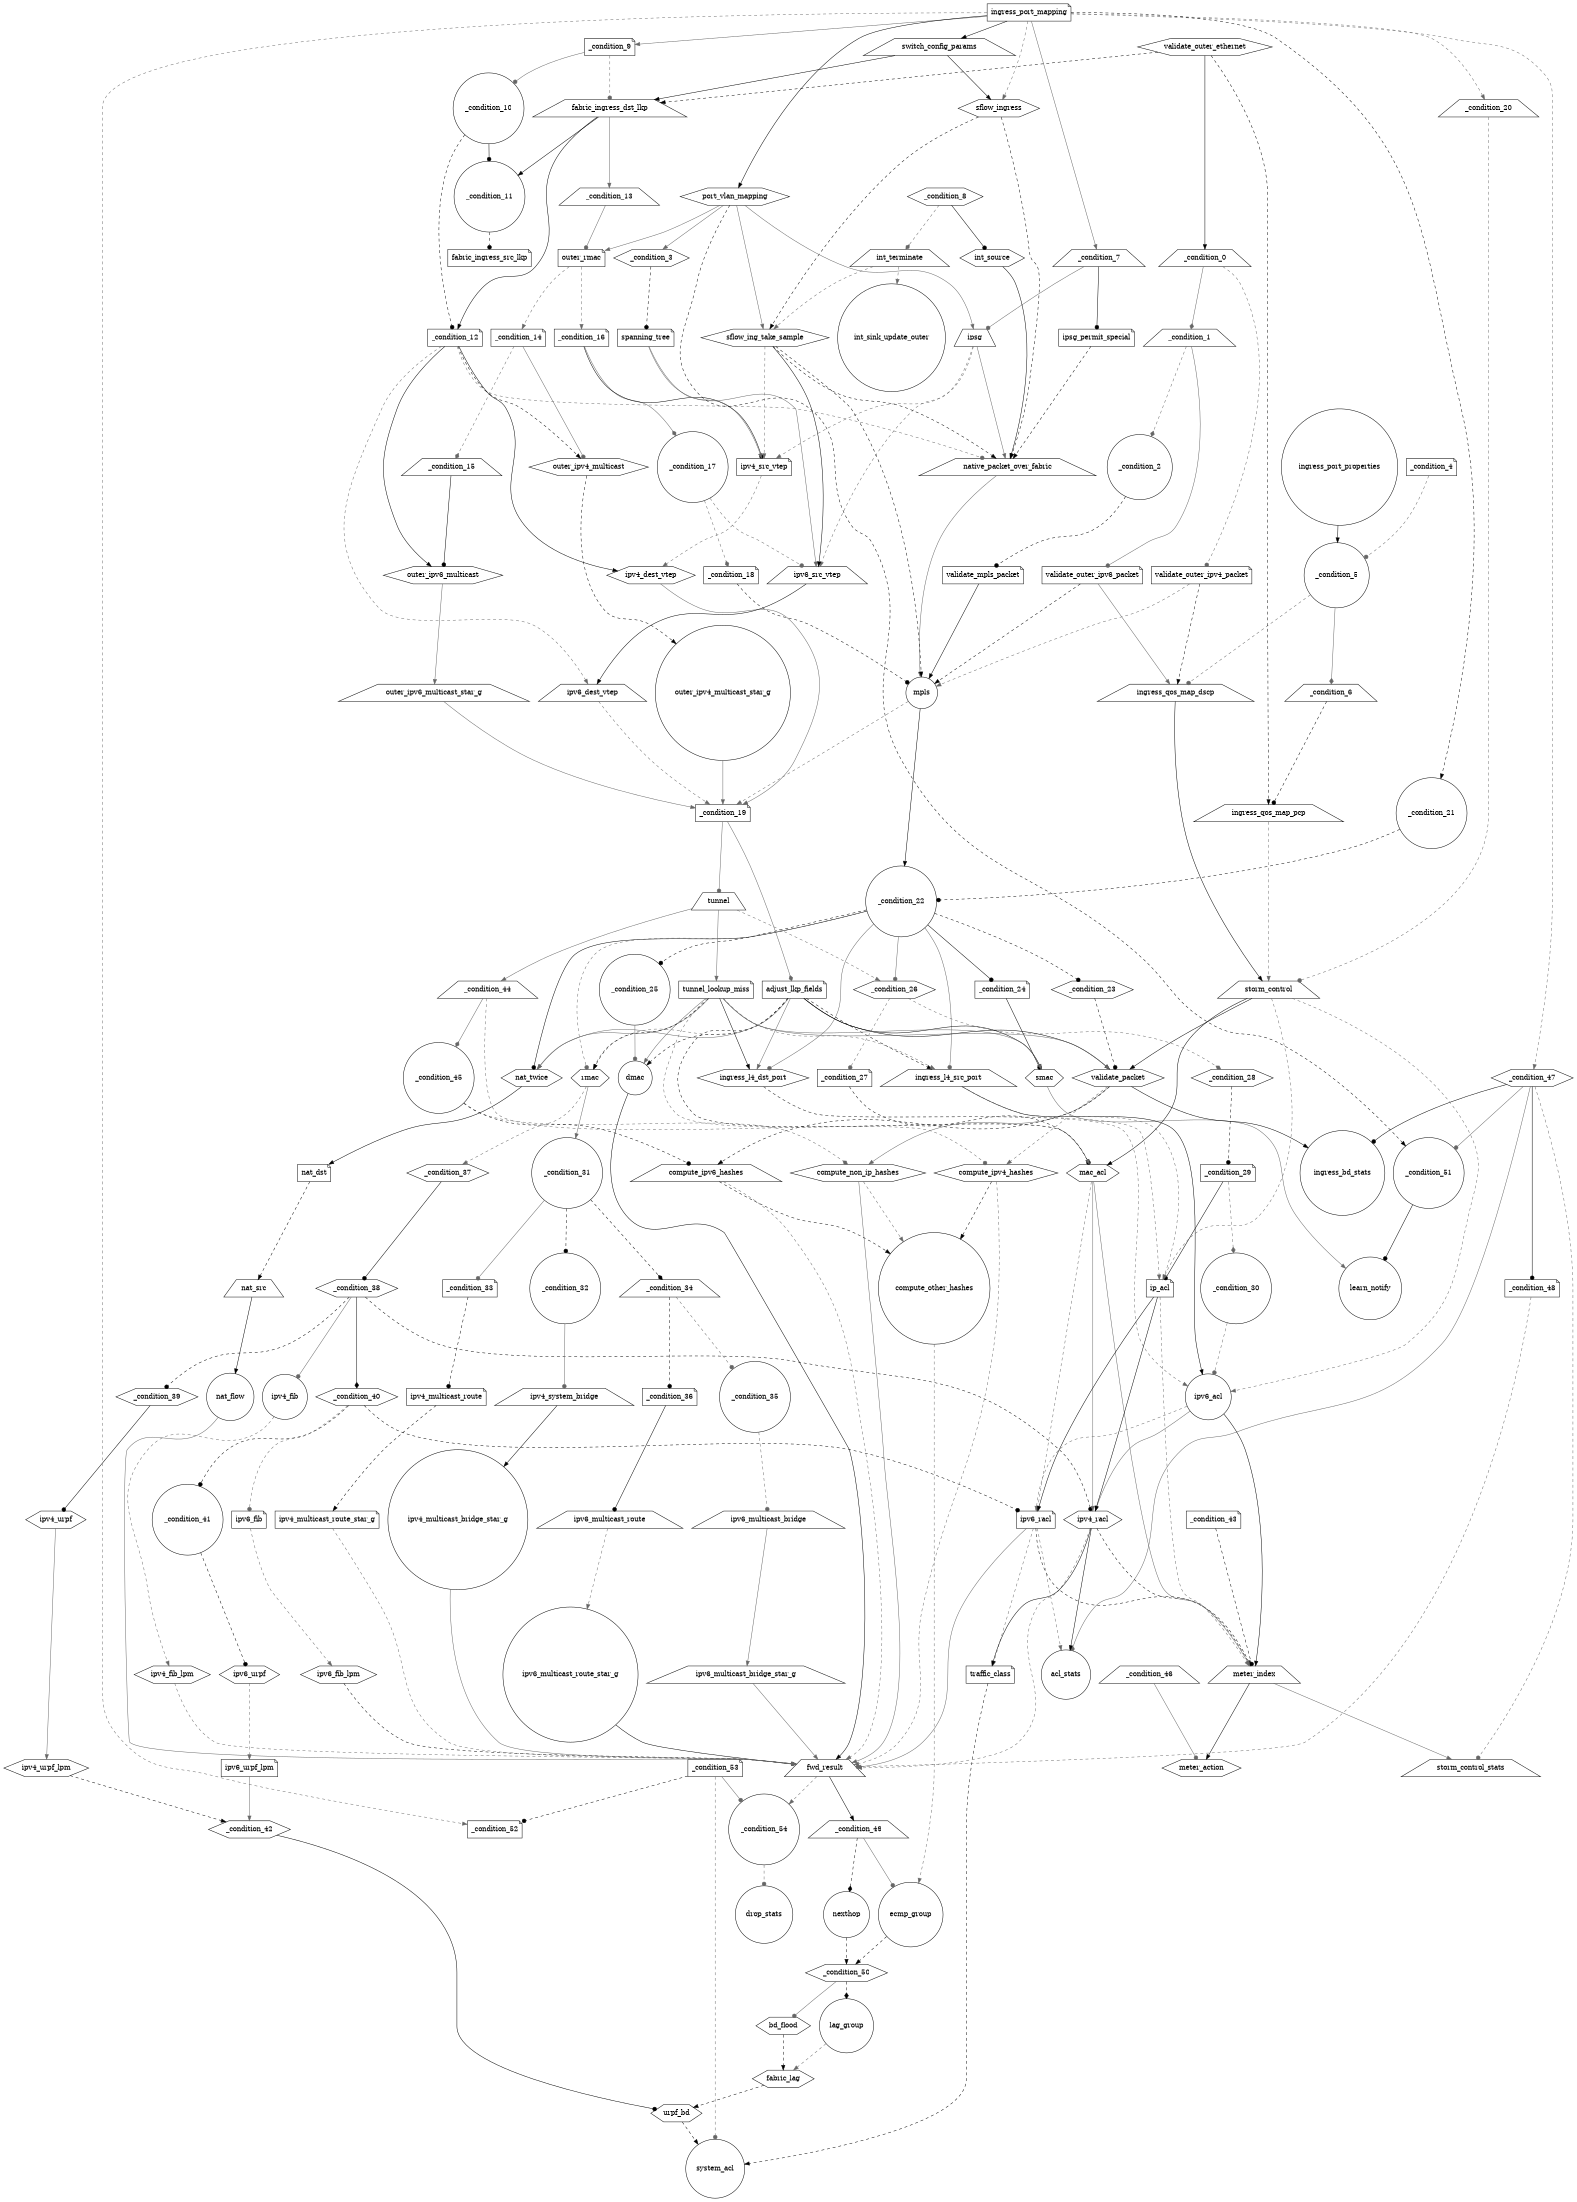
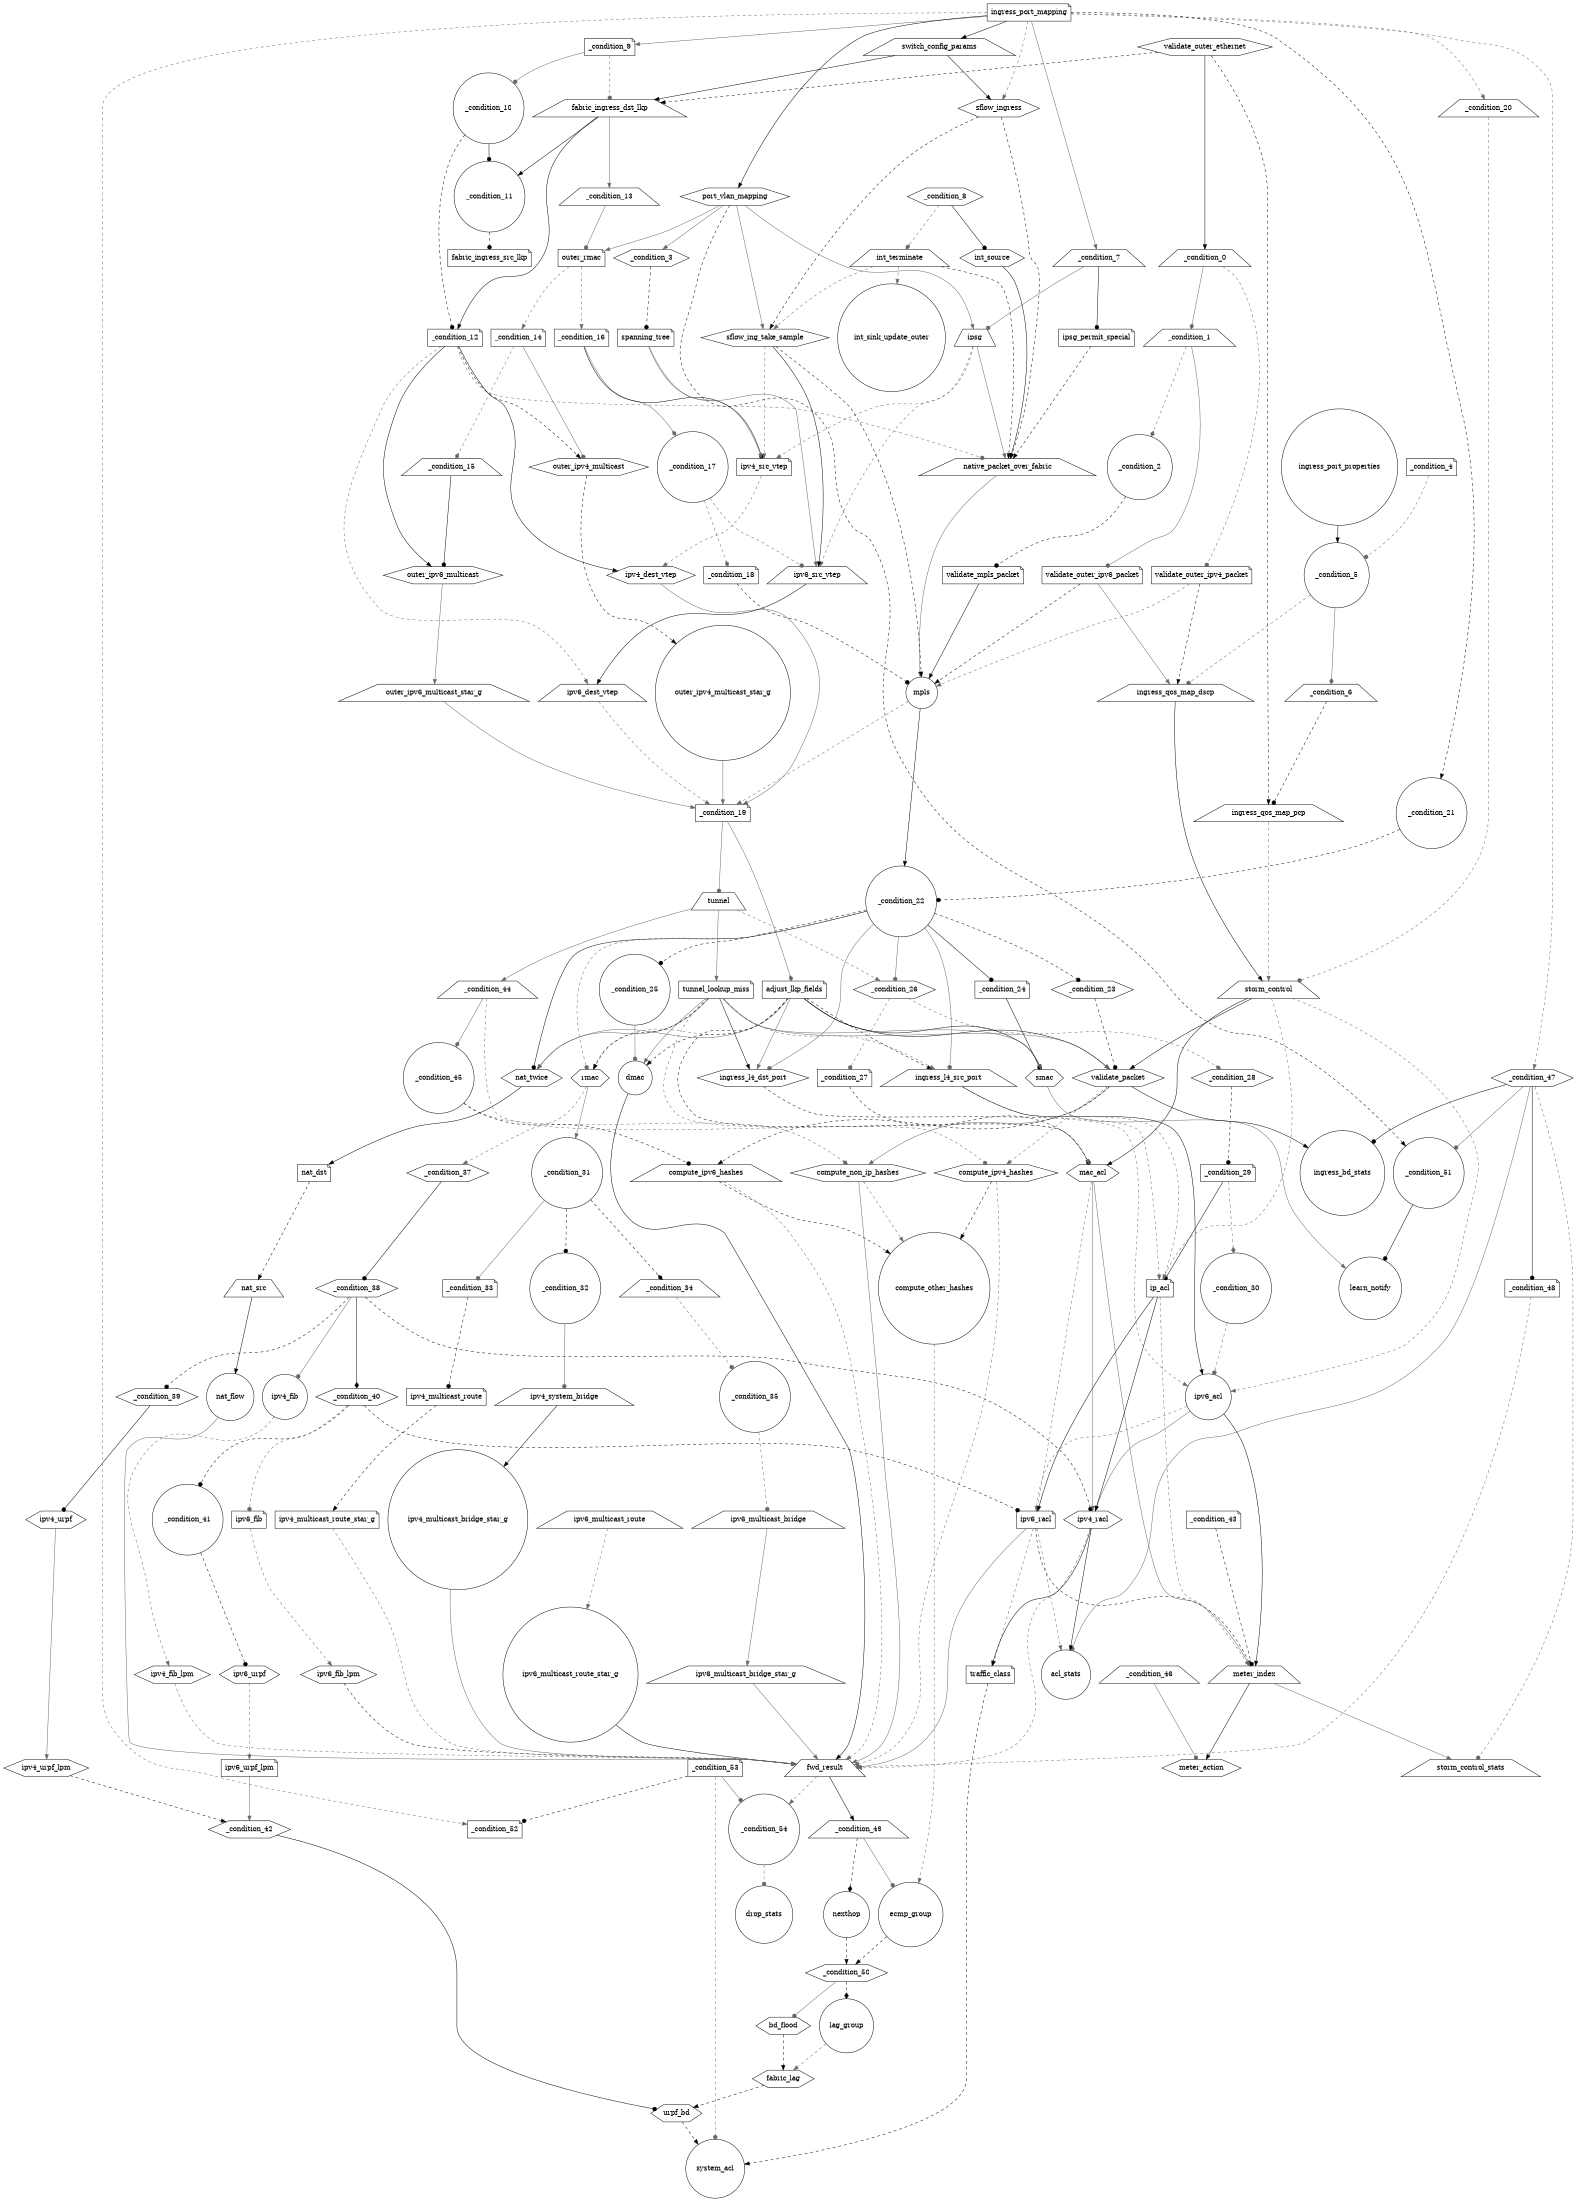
(881, 402) -> (1013, 337)
(670, 1397) -> none
(1151, 1592) -> none
